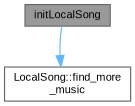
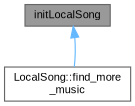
(60, 41) -> (75, 52)
